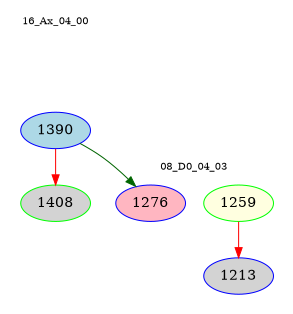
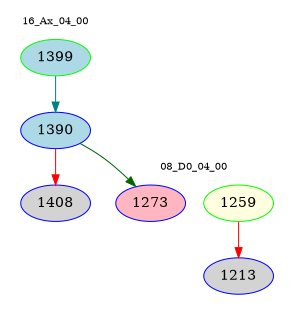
none -> (56, 58)
(194, 167) -> (194, 167)
(56, 203) -> (56, 203)
(151, 203) -> (151, 203)
